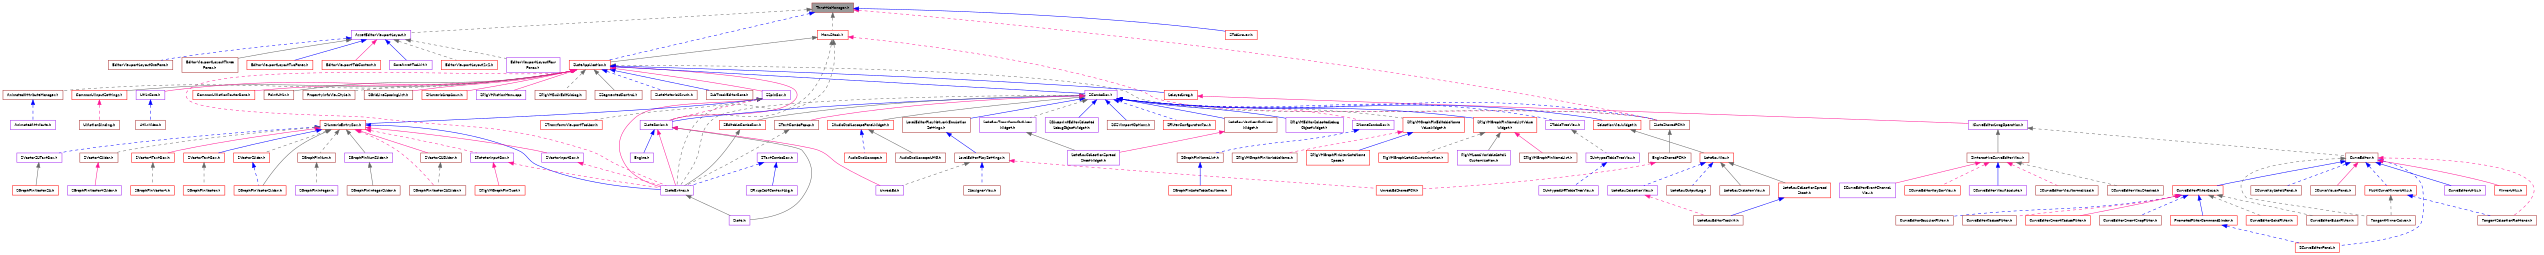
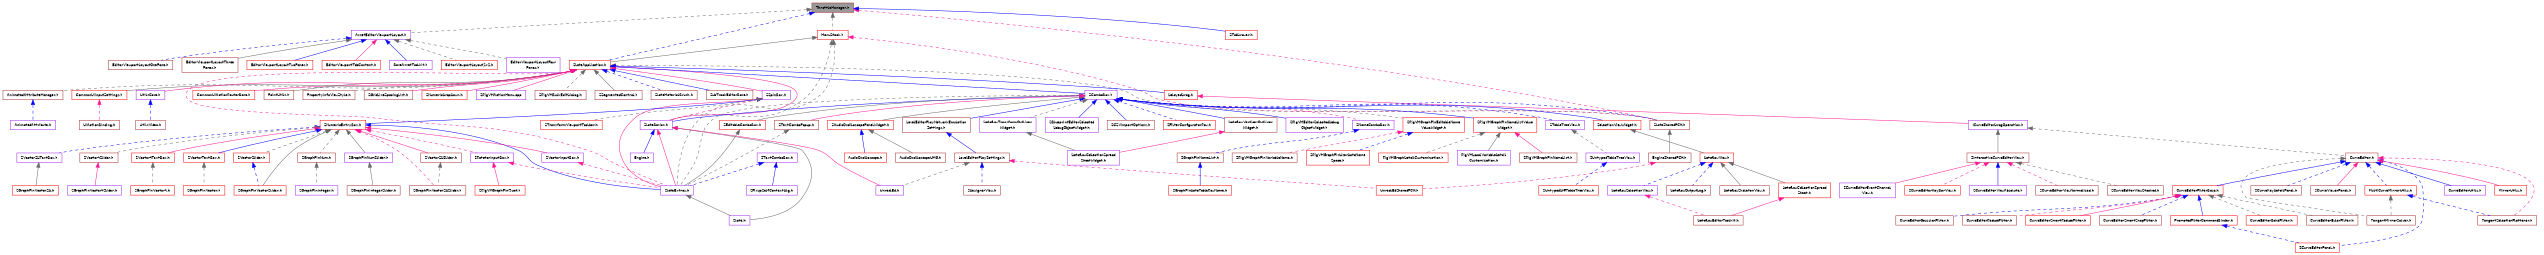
(1383, 142) -> (1383, 142)
(863, 144) -> (863, 144)
(1569, 190) -> (1569, 190)
(1755, 208) -> (1755, 208)
